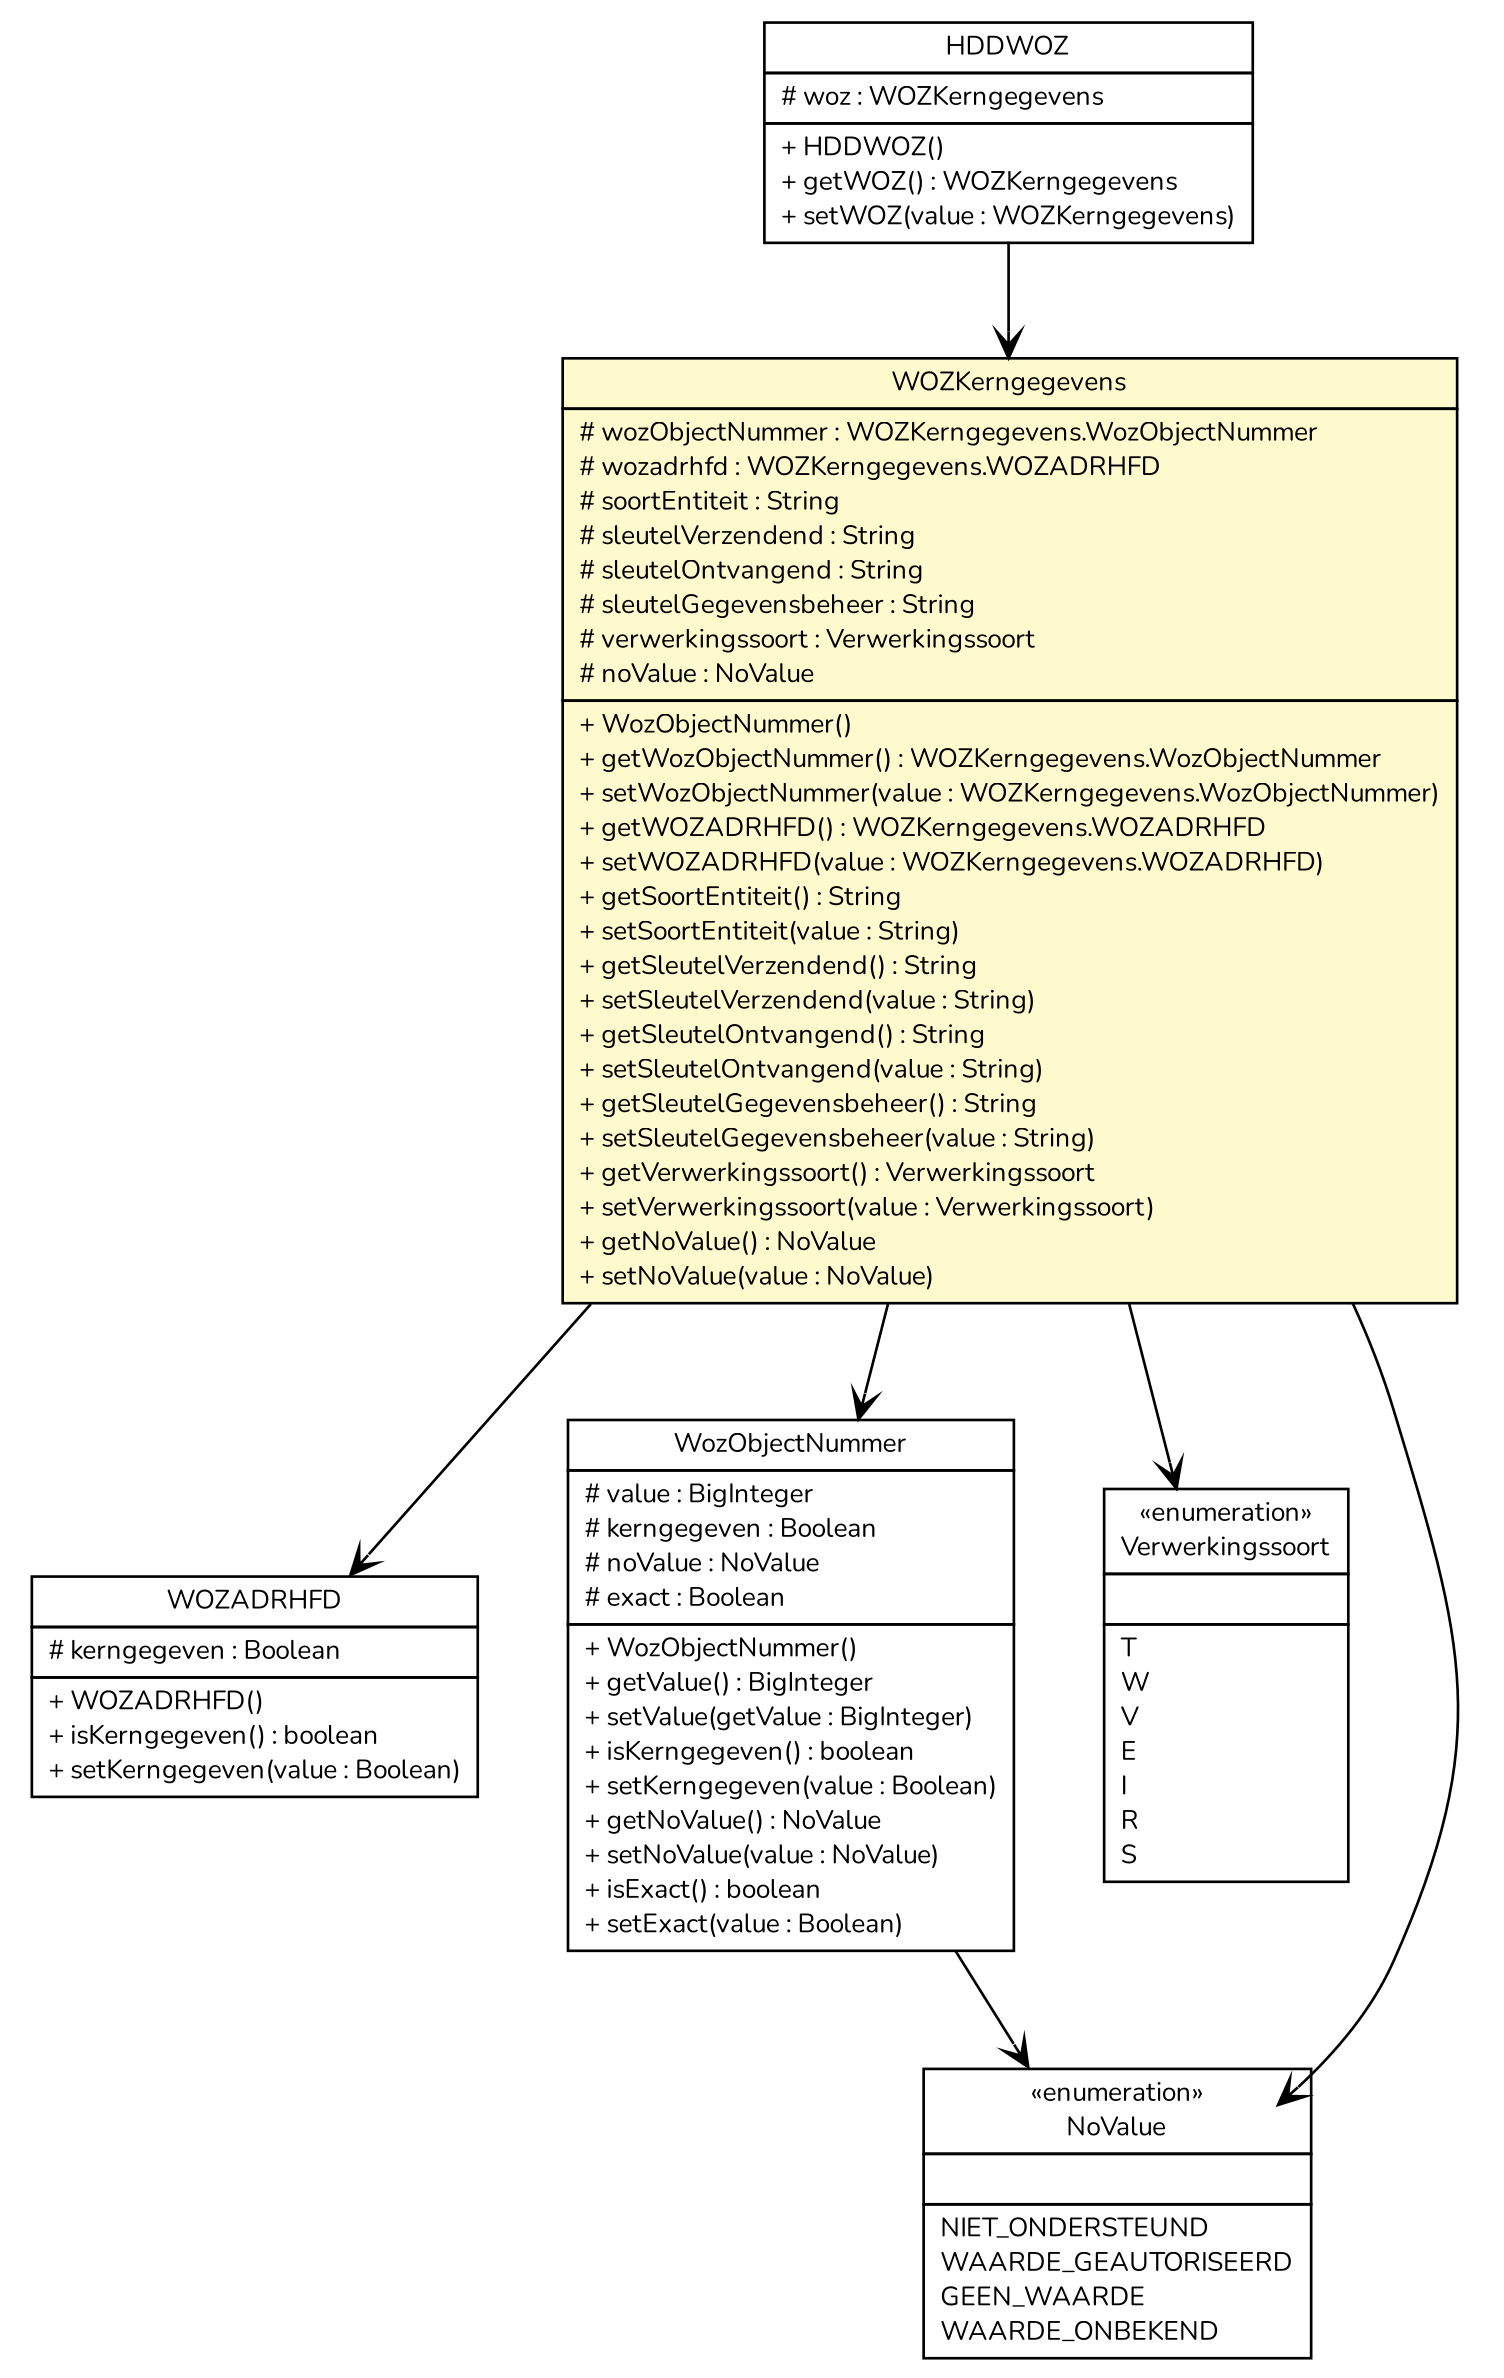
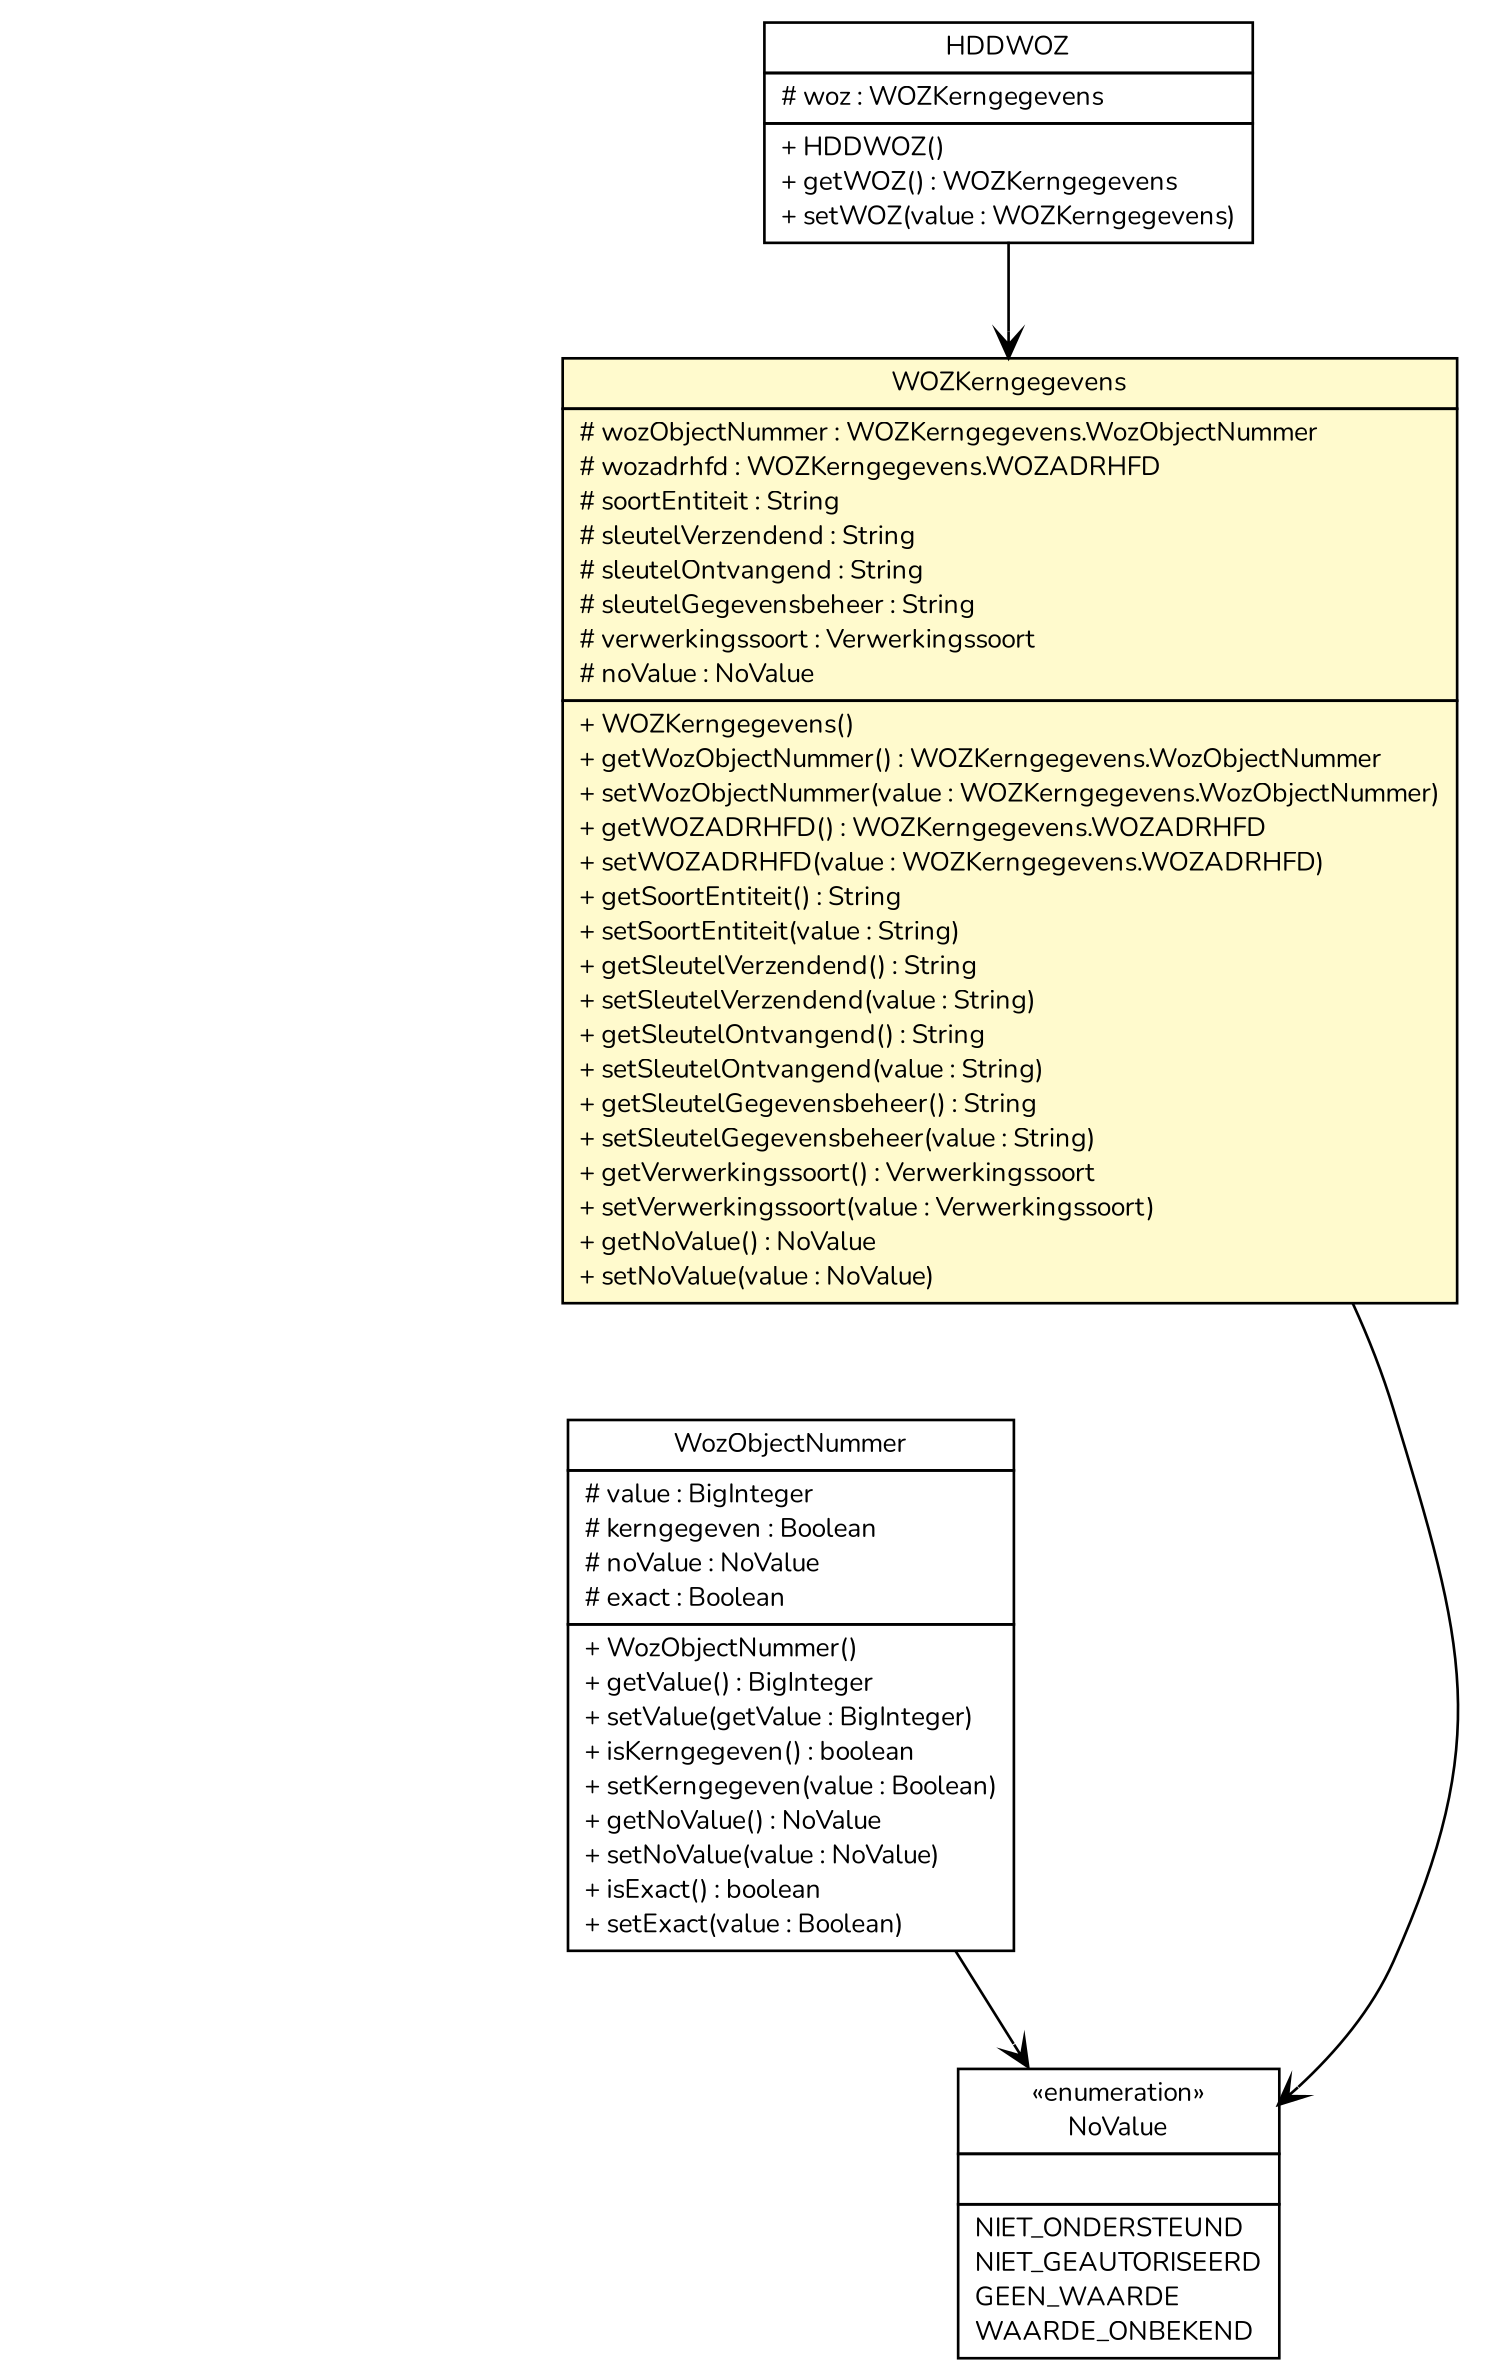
(717, 725) -> (718, 725)
(877, 1349) -> none
(255, 1685) -> none
(1226, 1685) -> none
(1117, 2263) -> (1119, 2263)
